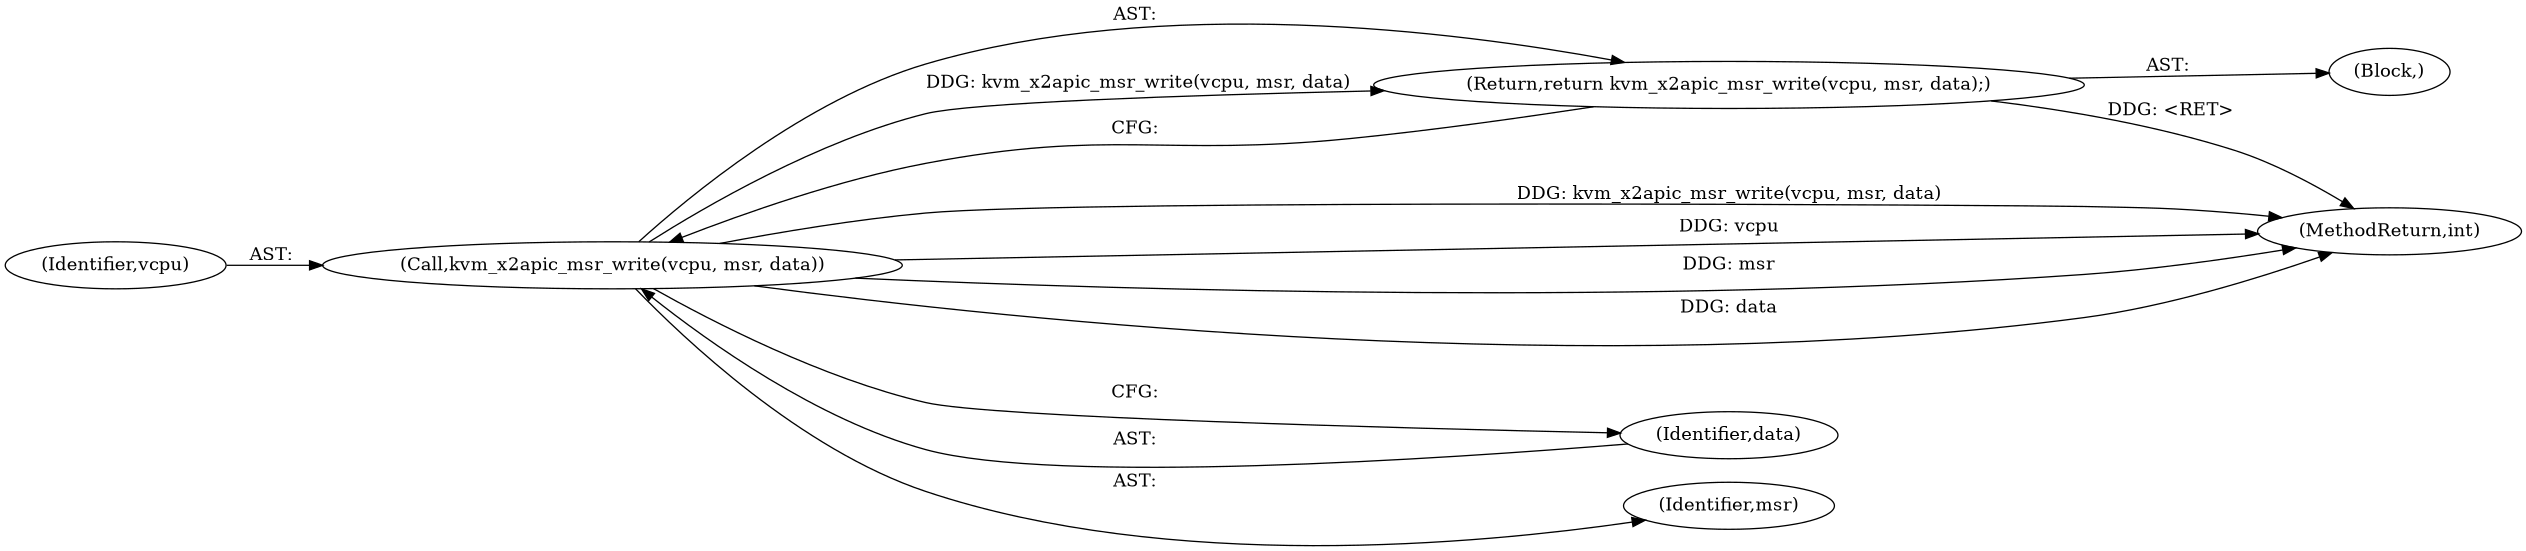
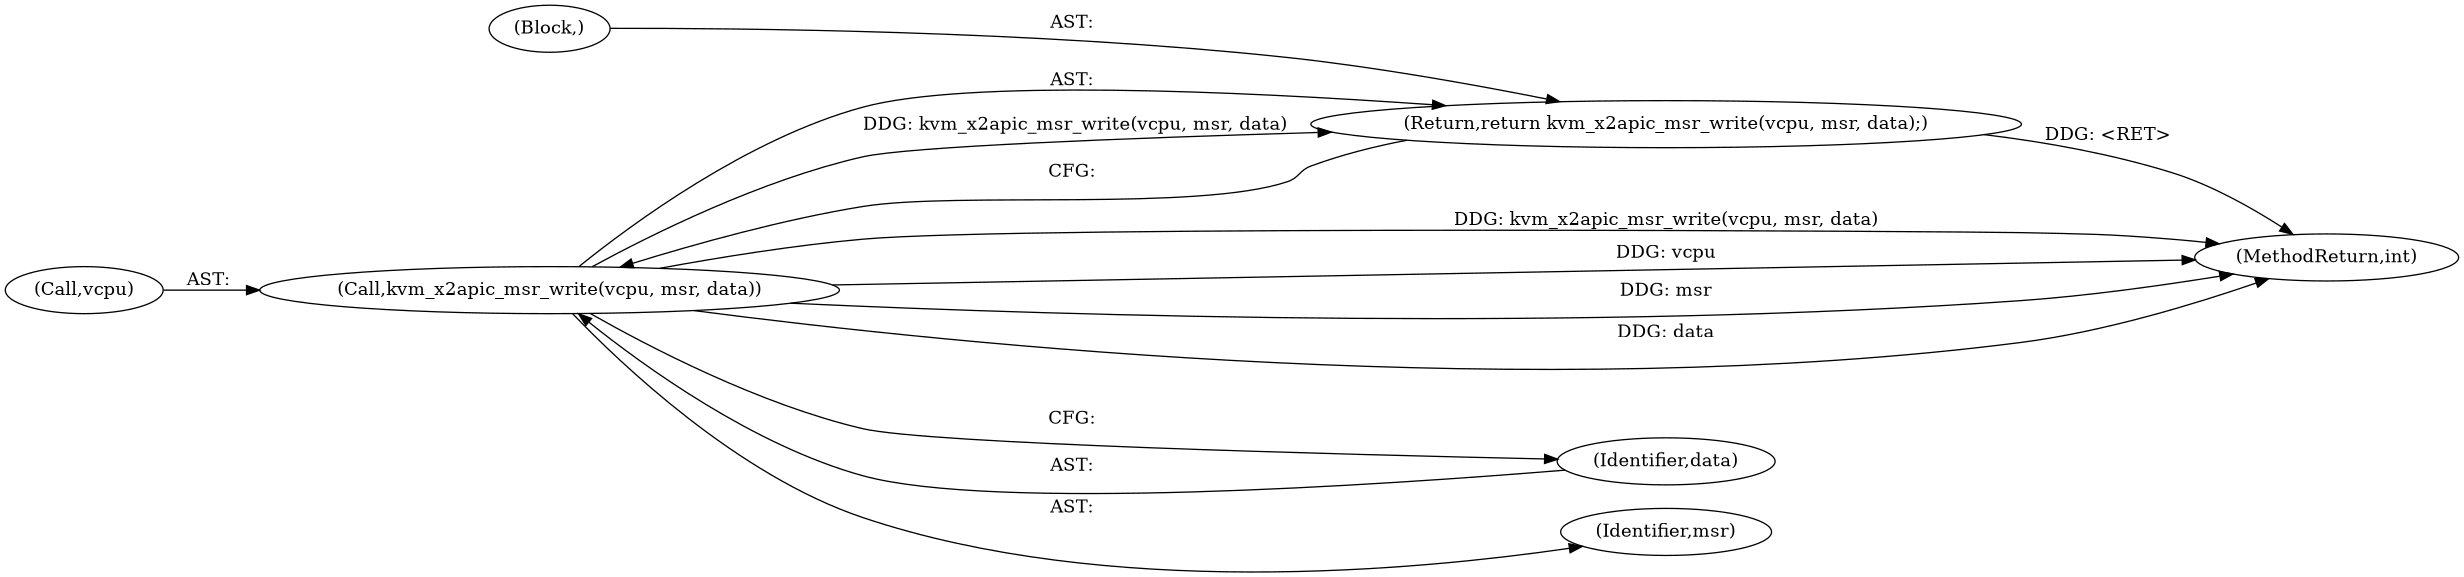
(2193, 76) -> (1080, 41)
(116, 265) -> (84, 290)
